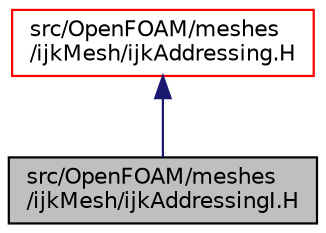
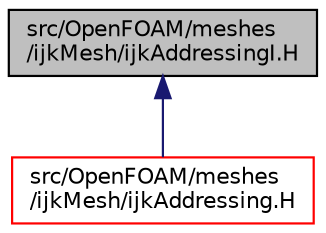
(163, 128) -> (163, 128)
